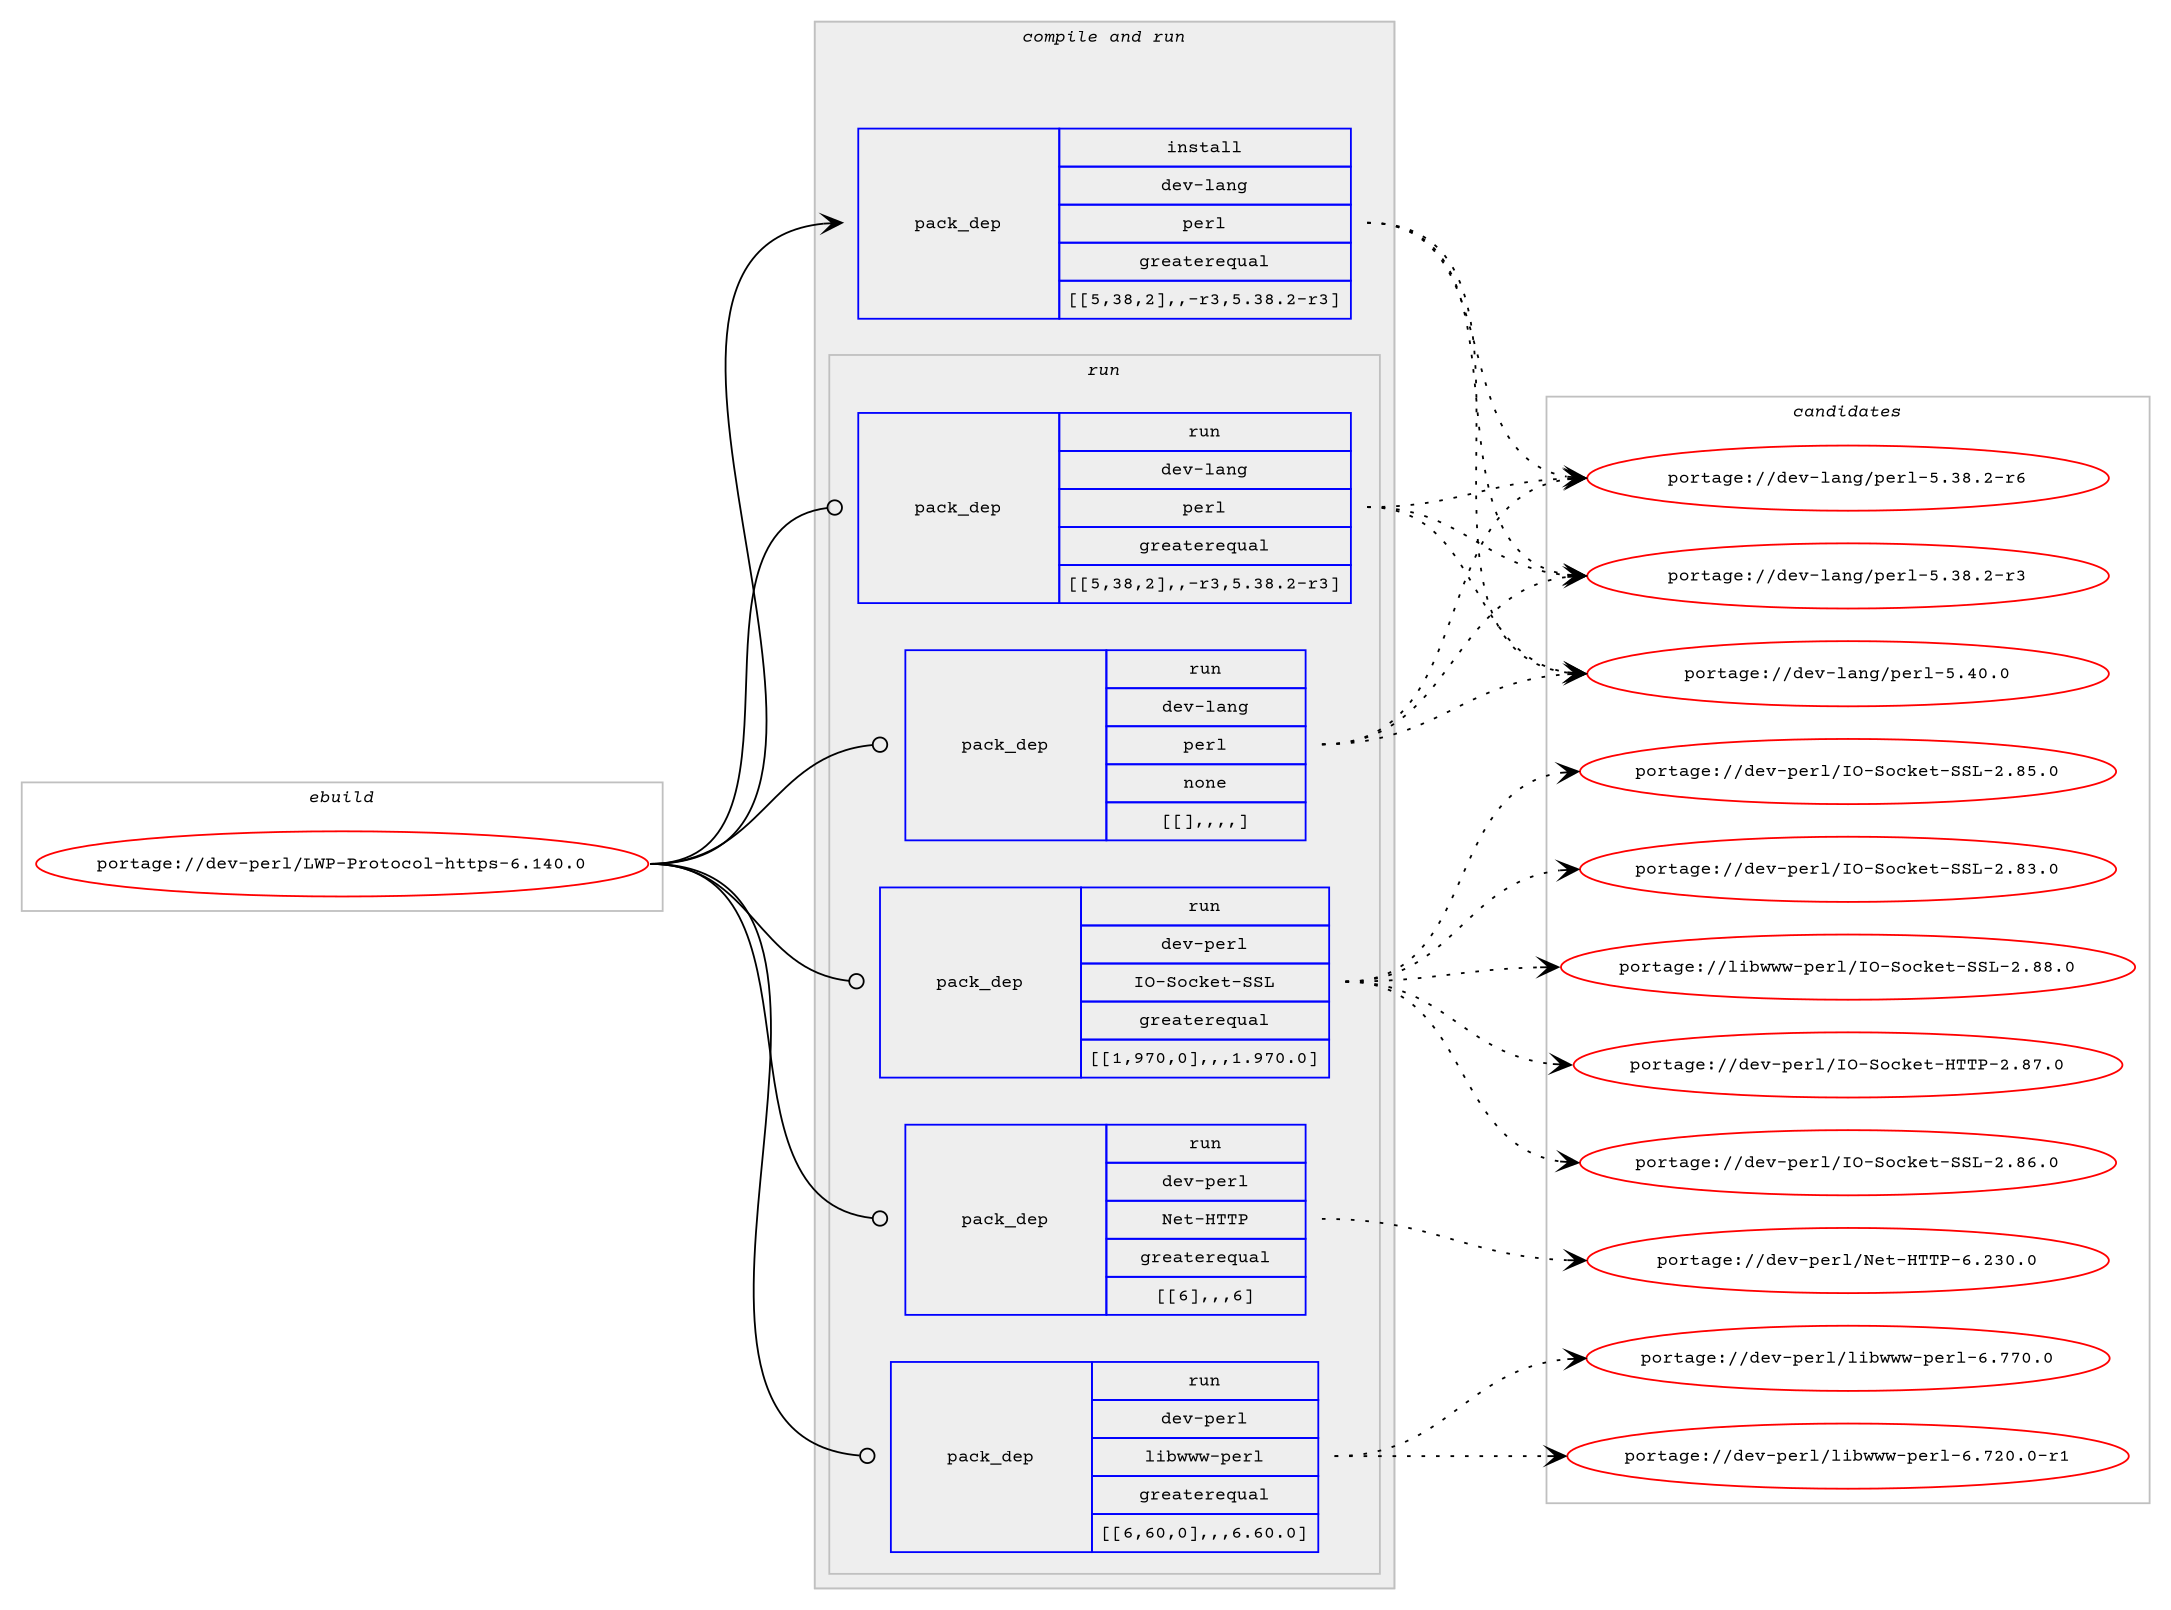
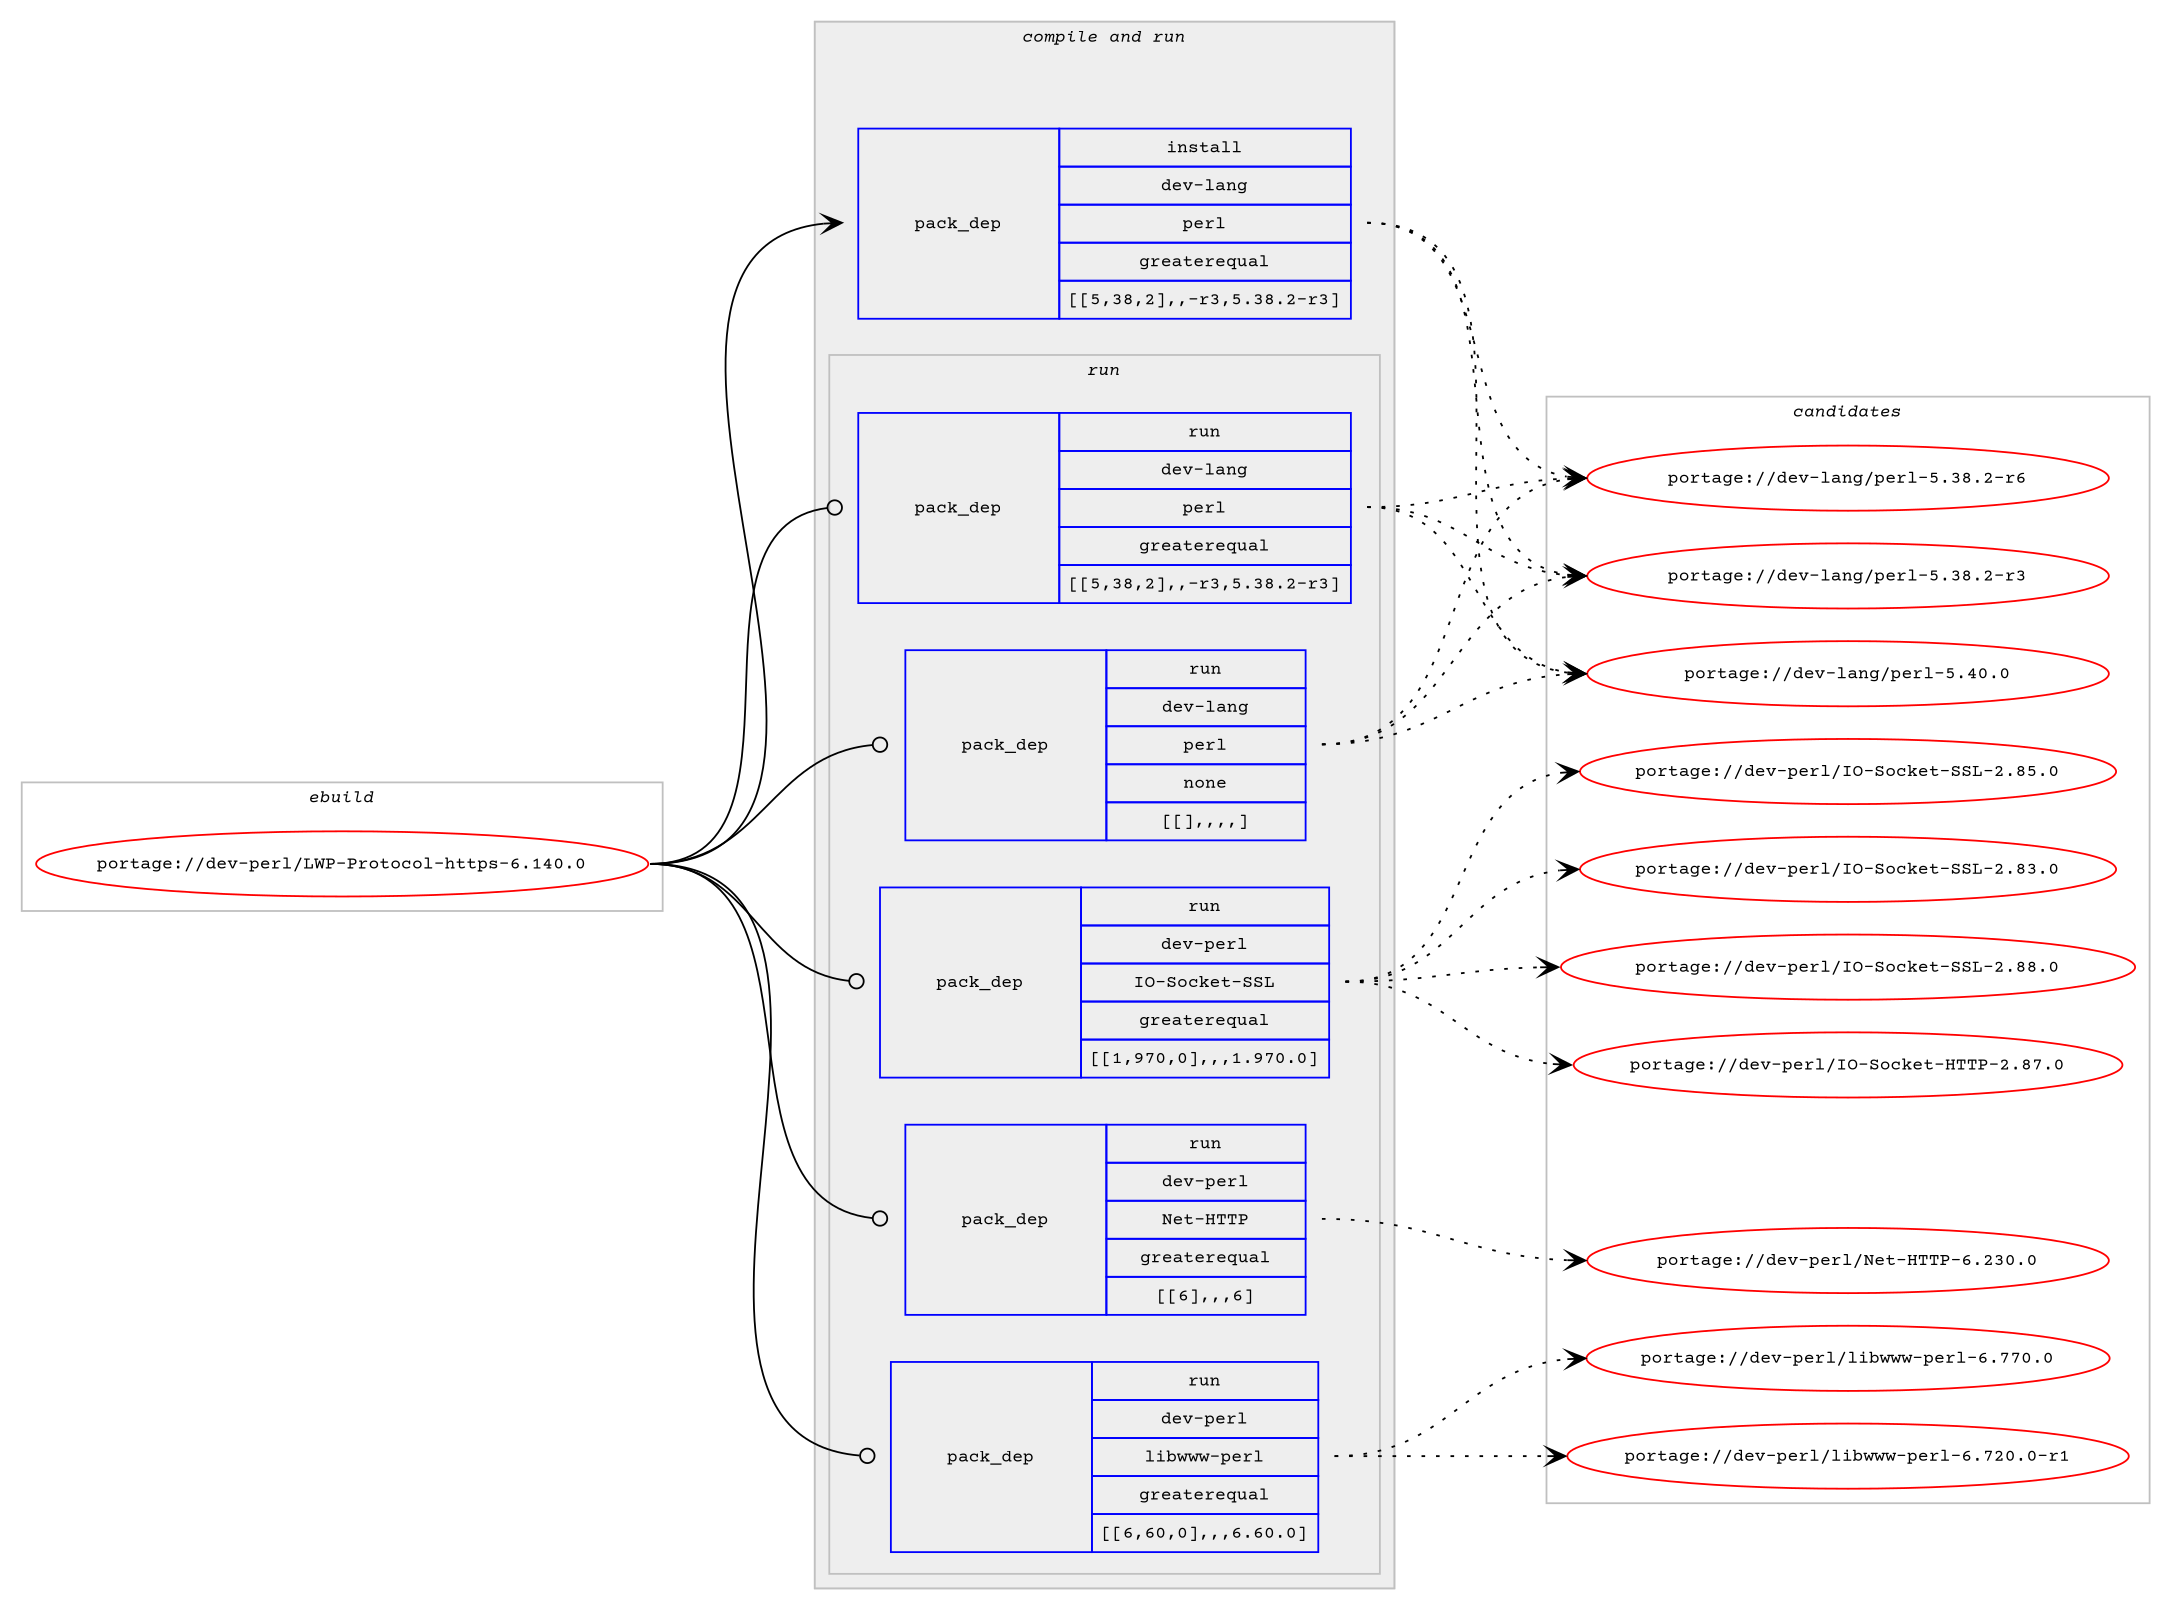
(1848, 967) -> (1848, 967)
(1848, 1163) -> none
